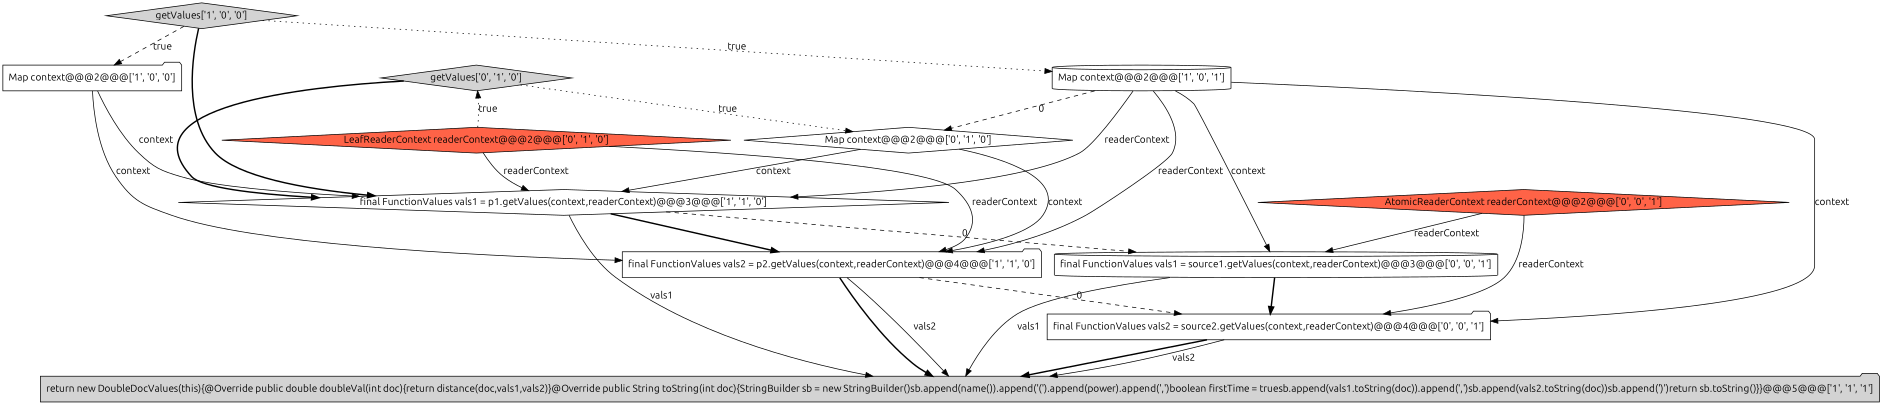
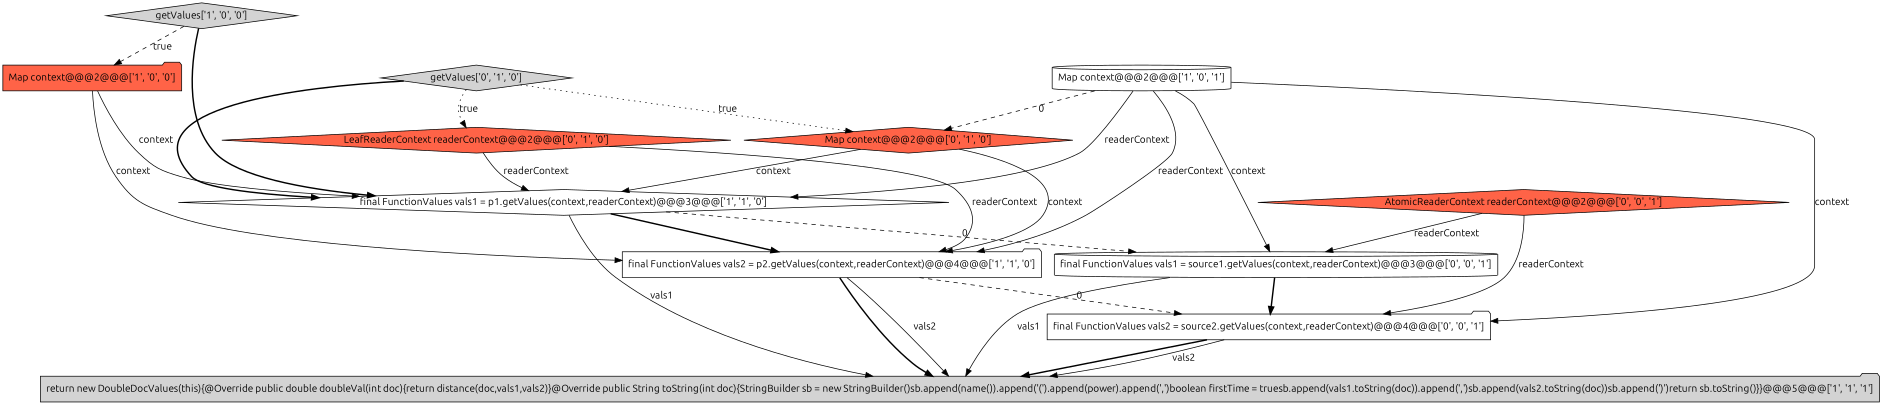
(654, 46) -> none
(92, 78) -> (92, 78)
(479, 113) -> (459, 105)
(908, 140) -> (908, 140)
